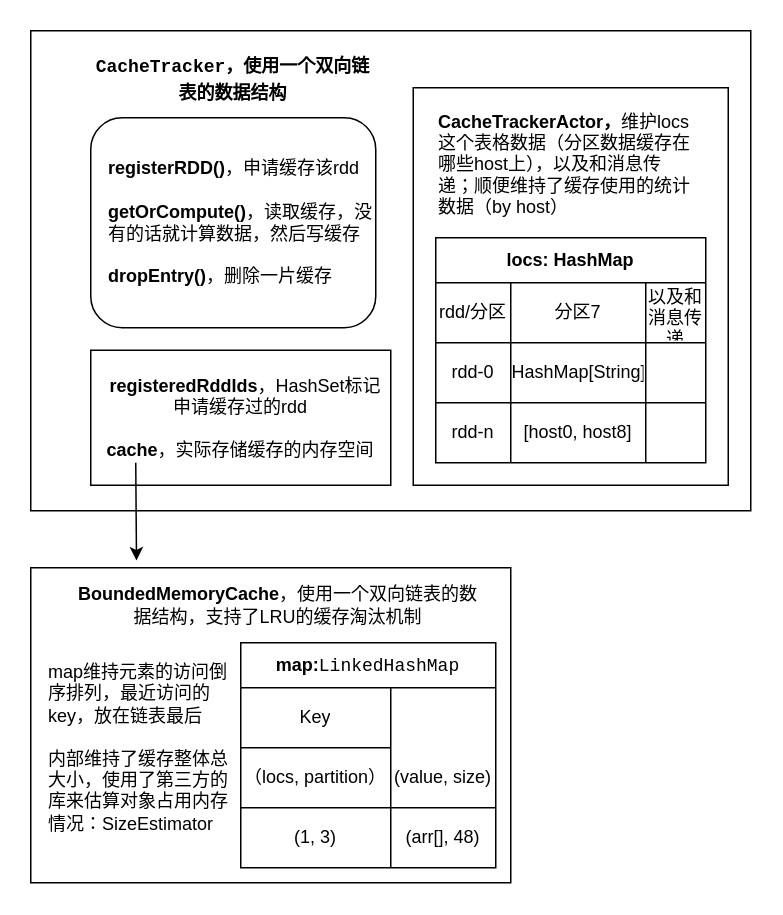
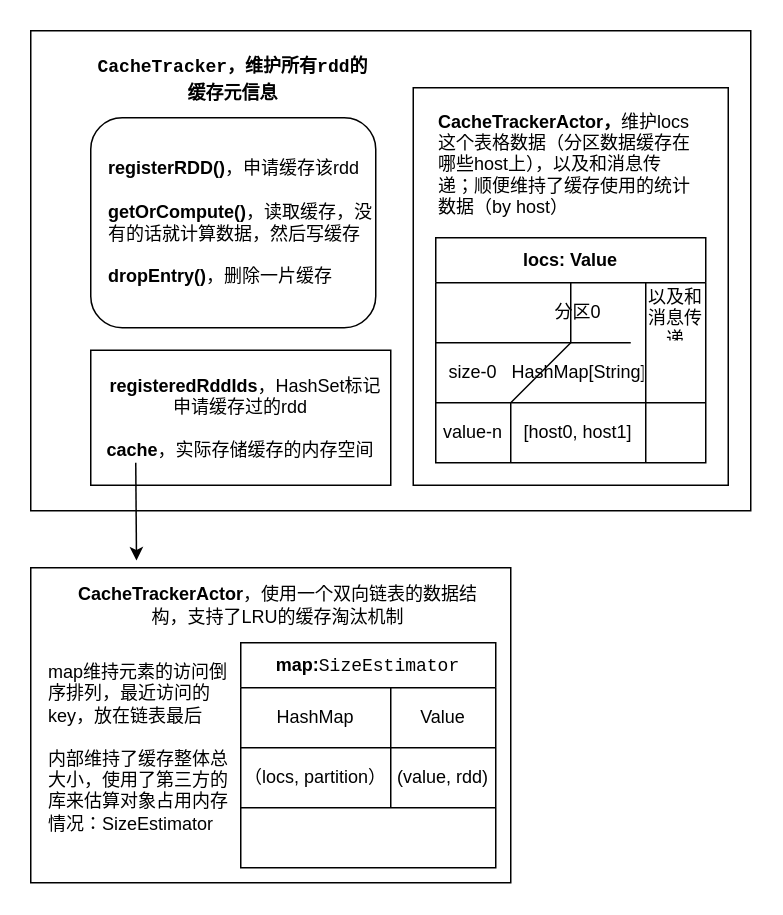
(233, 80) -> (233, 80)
(571, 260) -> (571, 260)
(473, 313) -> none
(578, 313) -> (578, 313)
(473, 373) -> (473, 373)
(473, 433) -> (473, 433)
(578, 433) -> (578, 433)
(278, 605) -> (278, 605)
(368, 665) -> (368, 665)
(316, 718) -> (316, 718)
none -> (443, 718)
(443, 778) -> (443, 778)
(316, 838) -> none
(443, 838) -> none
